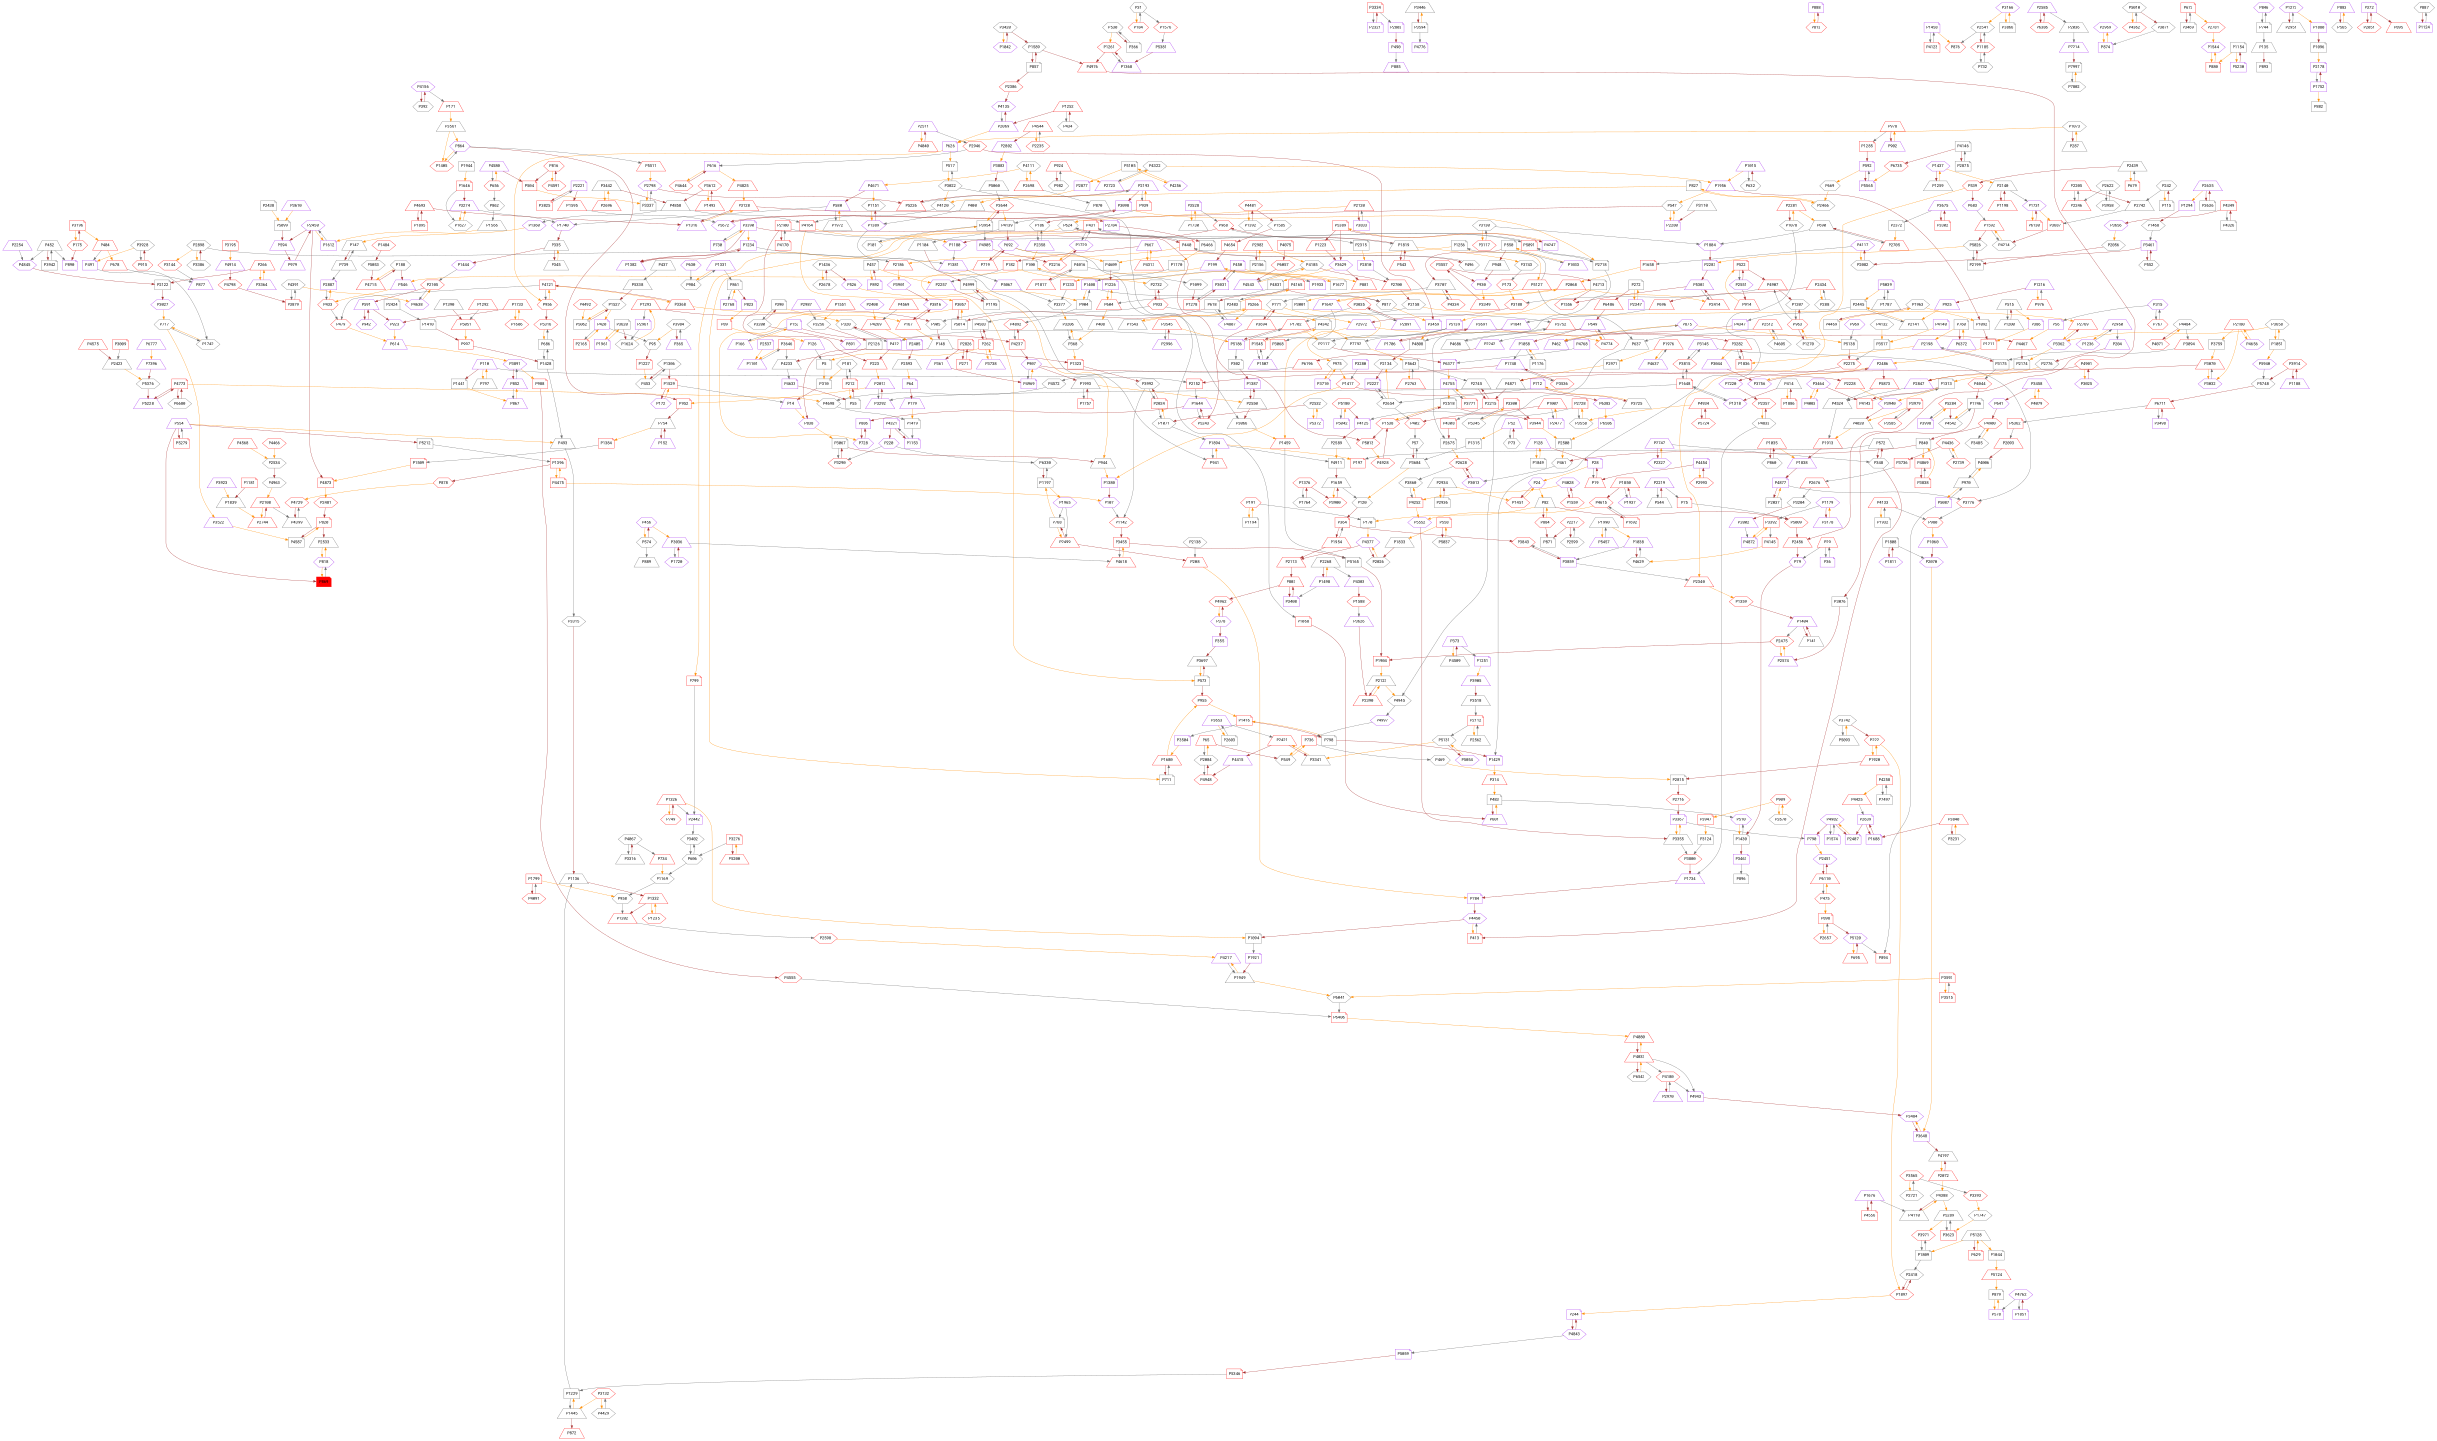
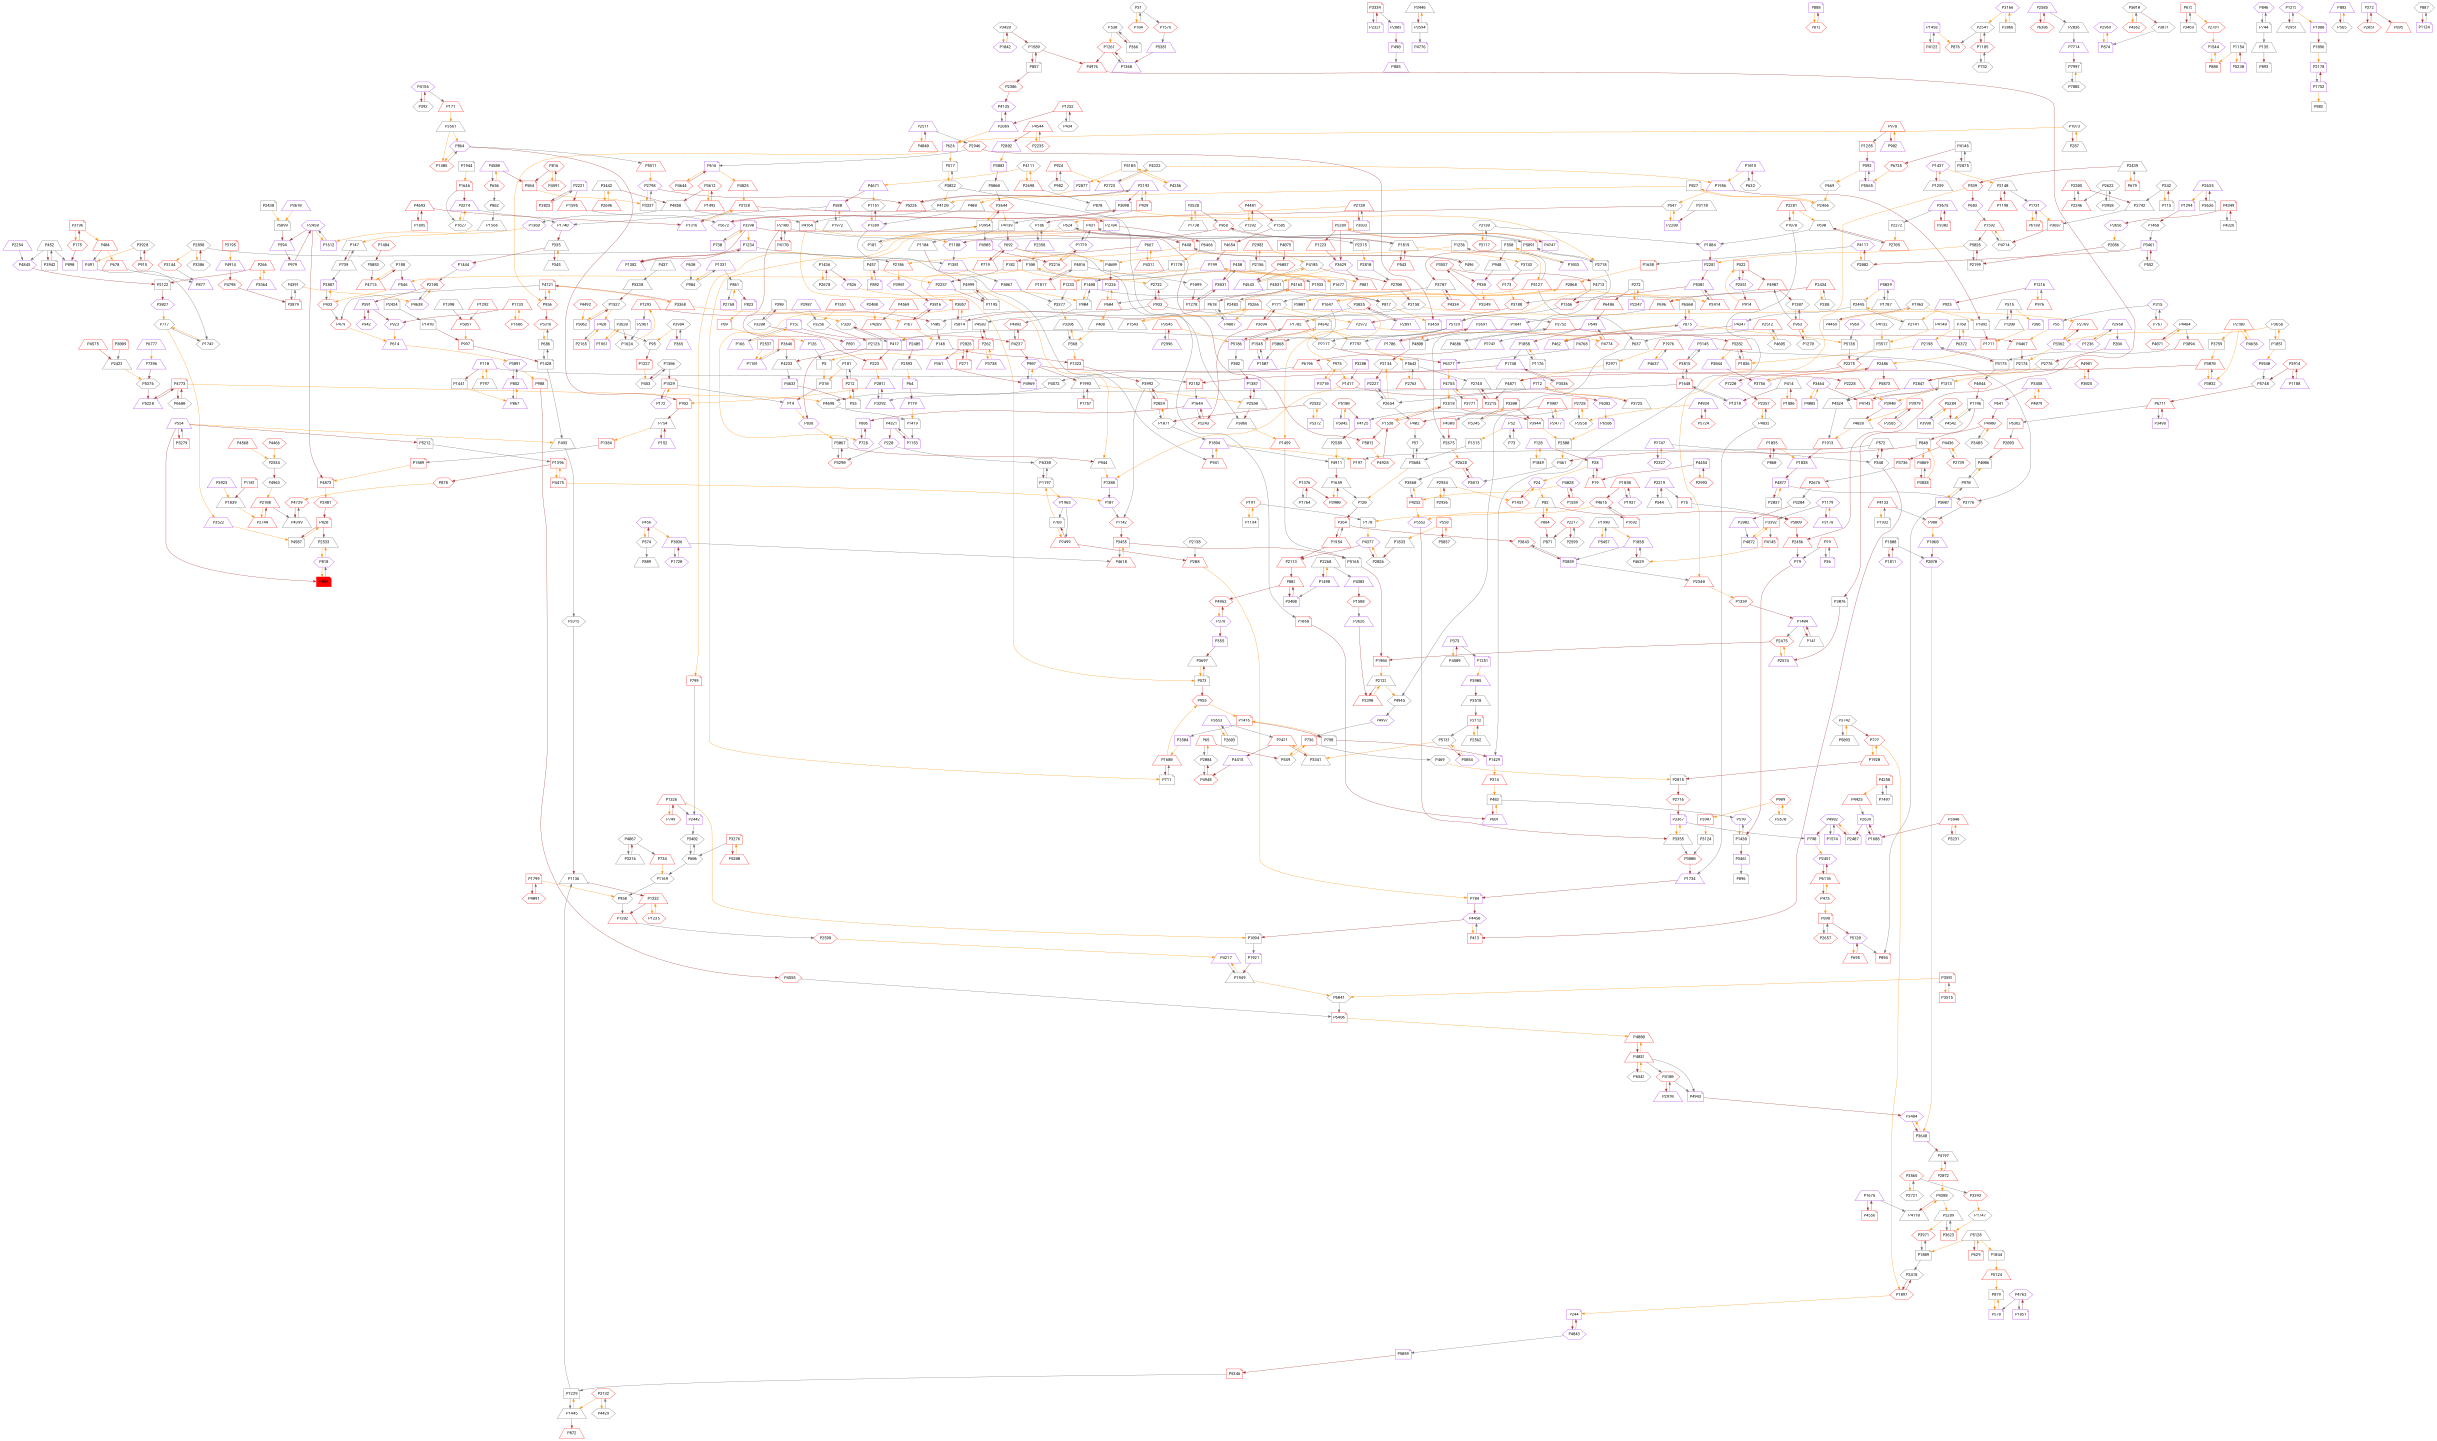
none -> (1687, 305)
none -> (1512, 314)
(1703, 404) -> (1703, 404)
(1824, 927) -> (1824, 927)
